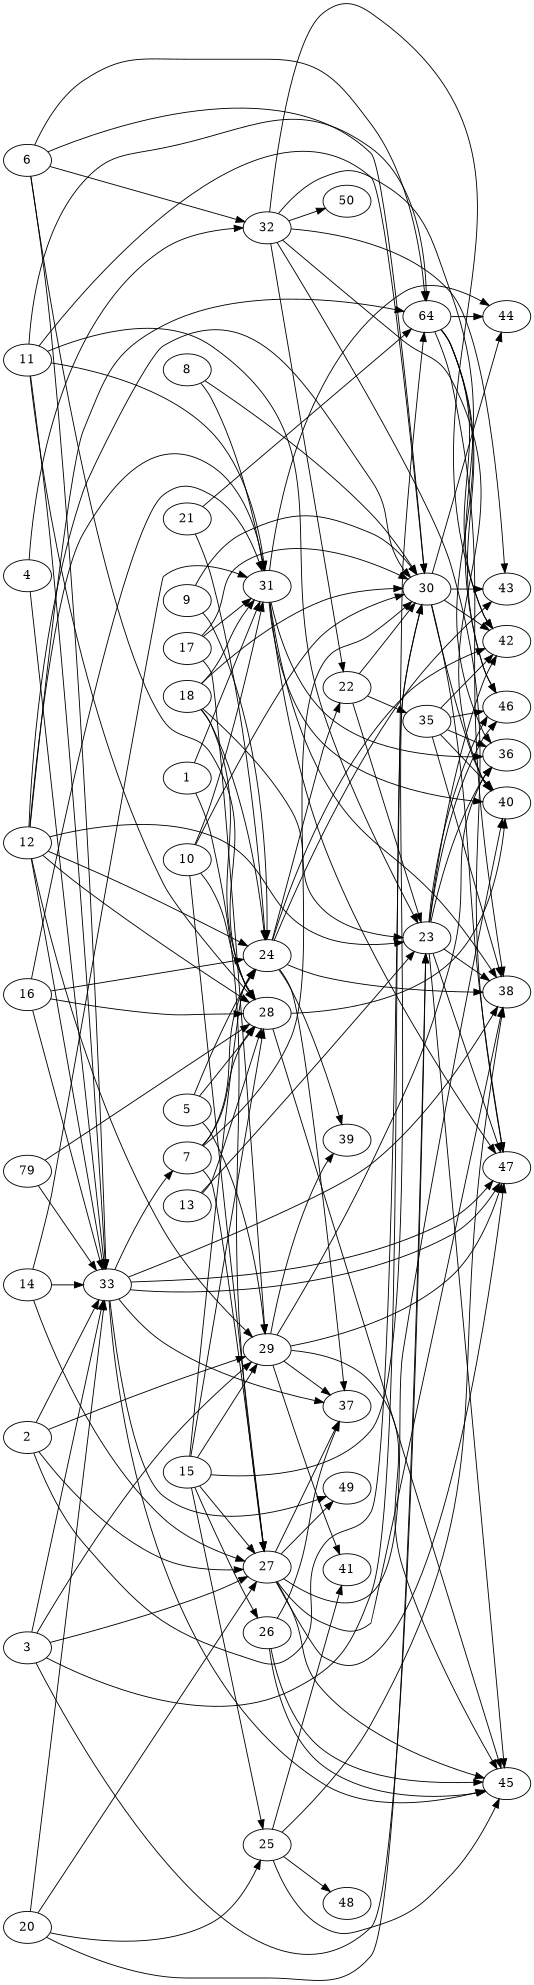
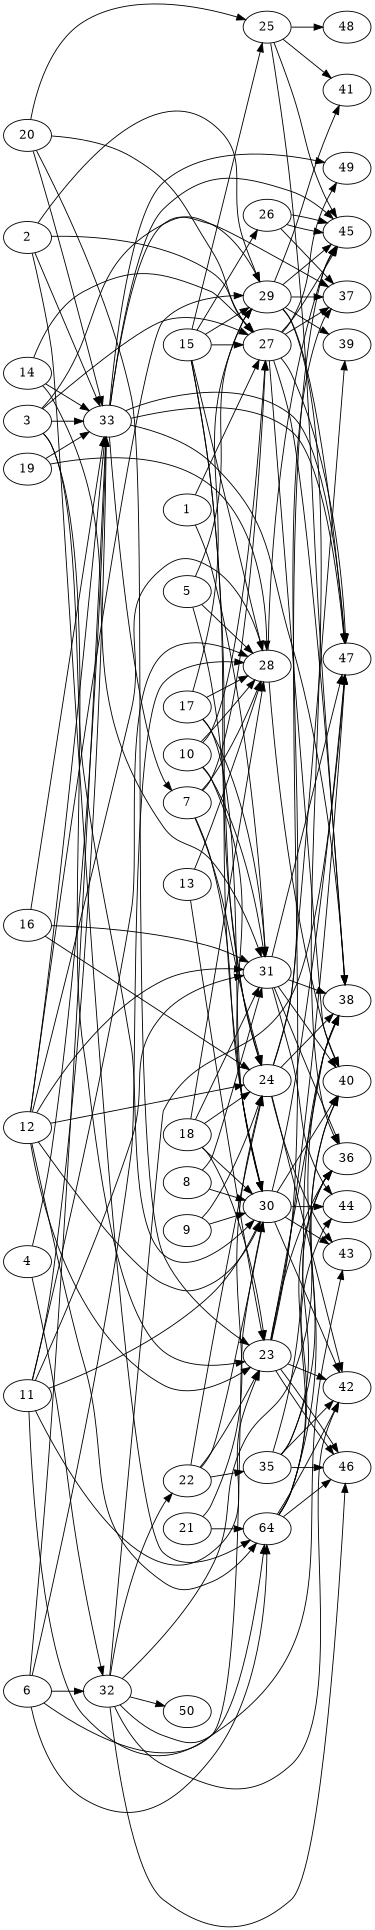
(297, 848) -> (222, 1294)
(142, 1012) -> (223, 689)
(28, 1171) -> (28, 469)
